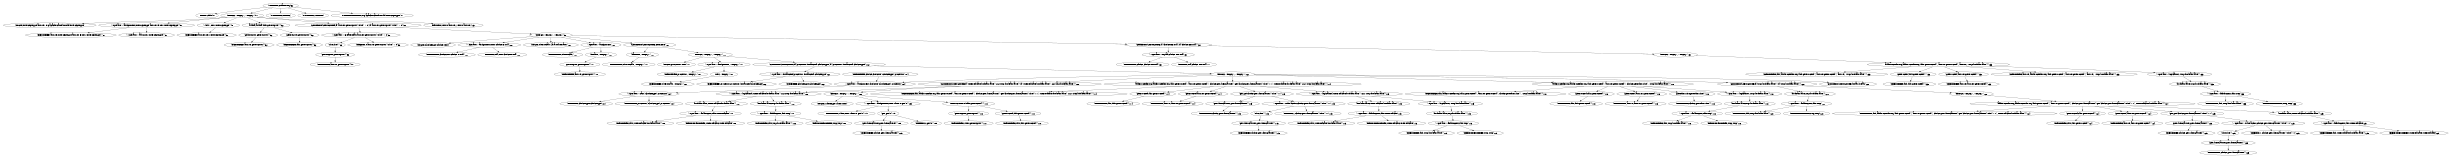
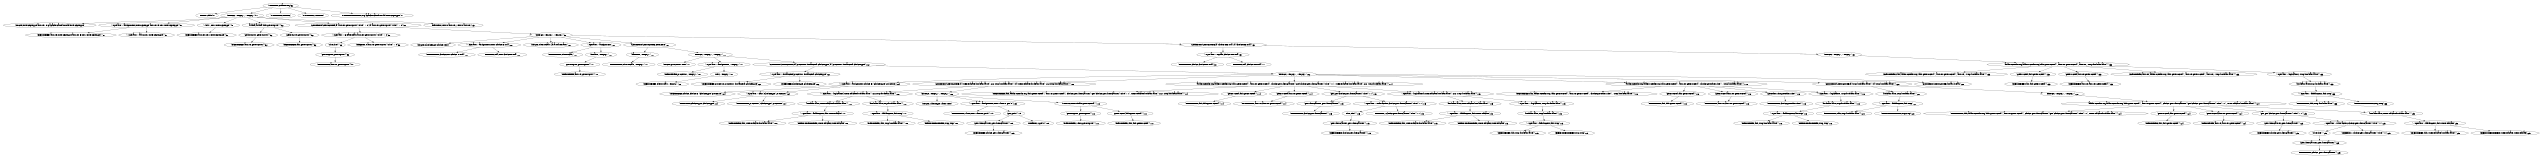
(878, 79) -> (783, 89)
